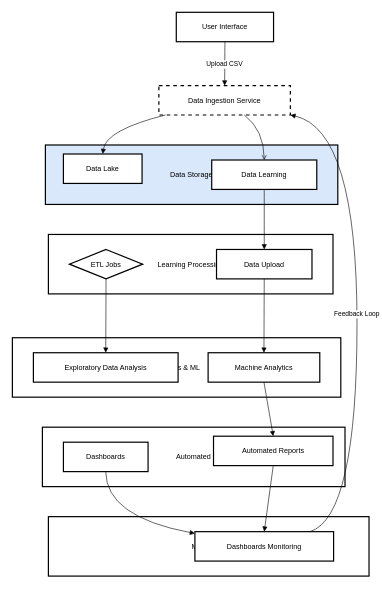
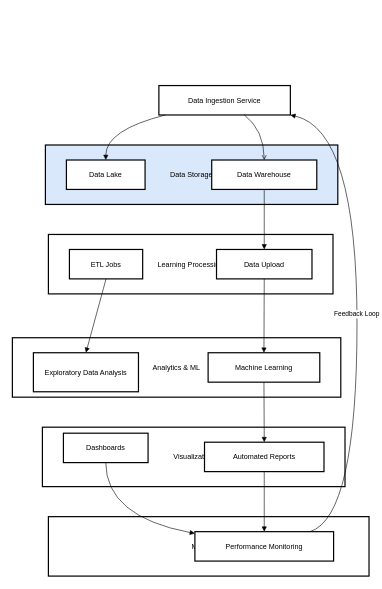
(225, 27) -> none
(225, 62) -> none
(224, 100) -> (224, 100)
(103, 169) -> (106, 175)
(264, 175) -> (264, 175)
(106, 264) -> (106, 264)
(106, 367) -> (86, 372)
(264, 368) -> (264, 368)
(273, 451) -> (264, 457)
(106, 457) -> (106, 448)
(194, 457) -> (194, 457)
(264, 546) -> (264, 546)
